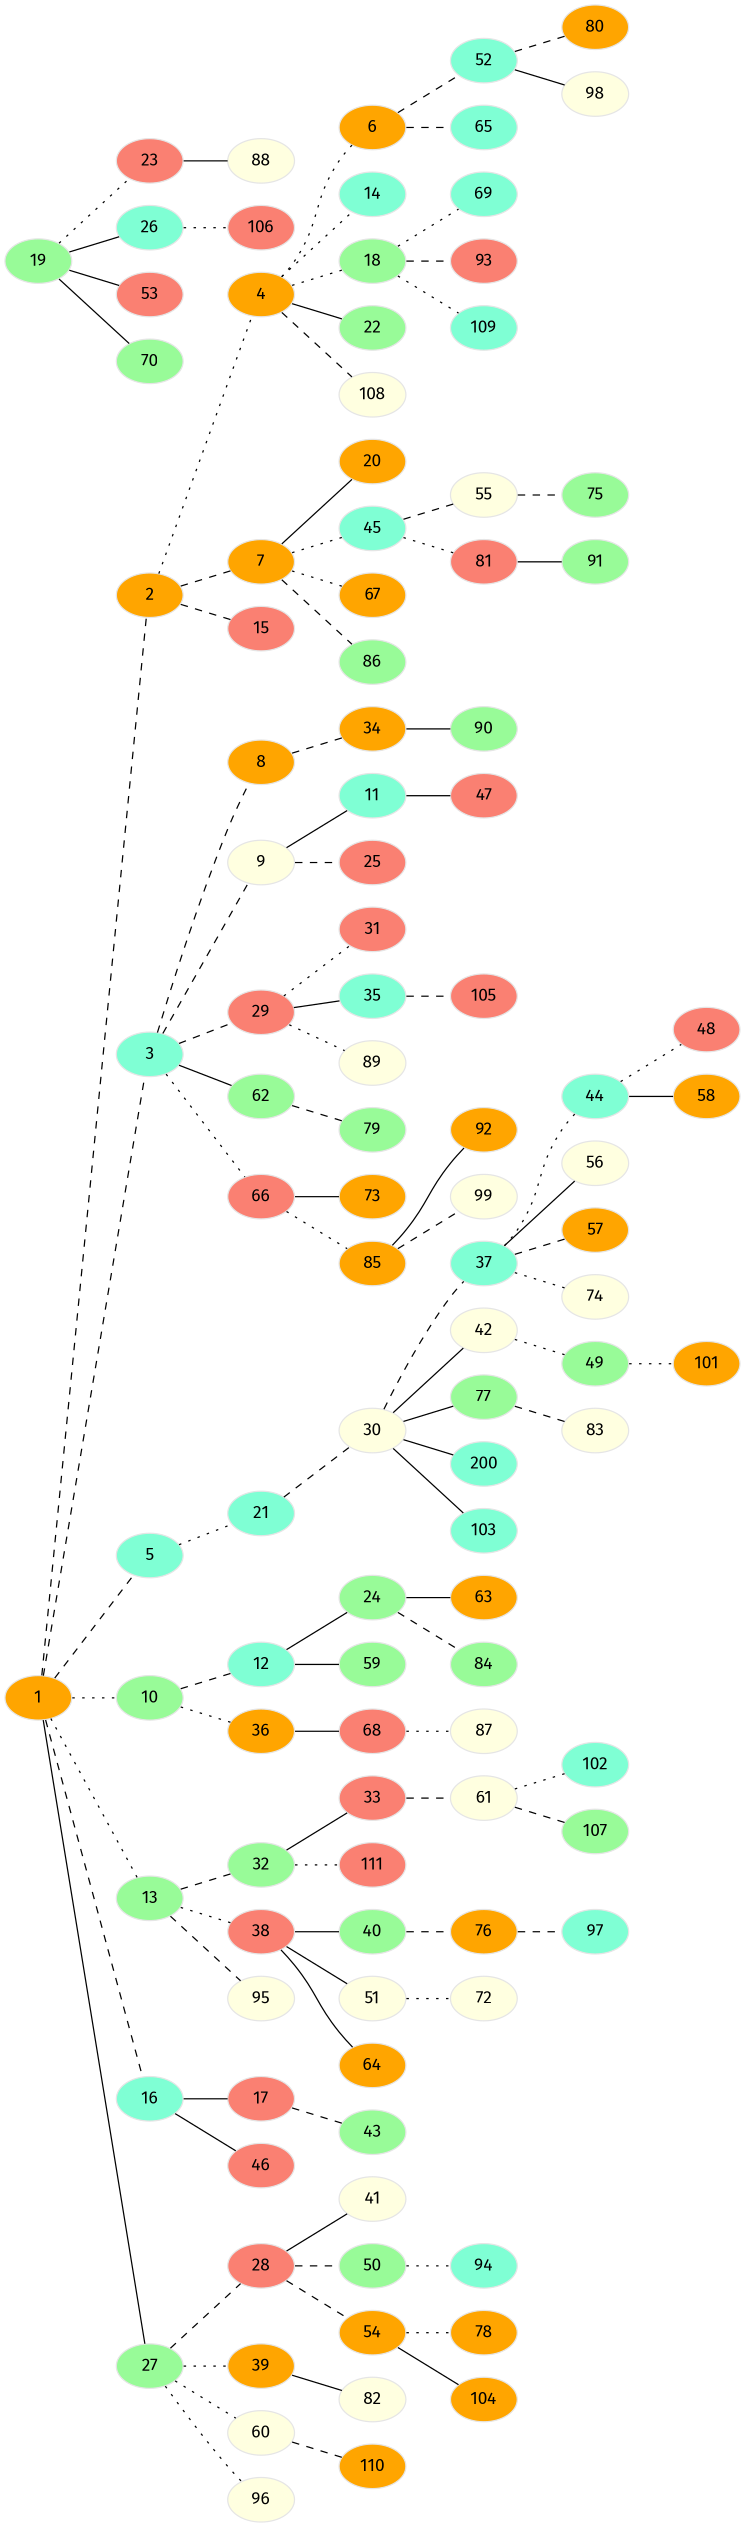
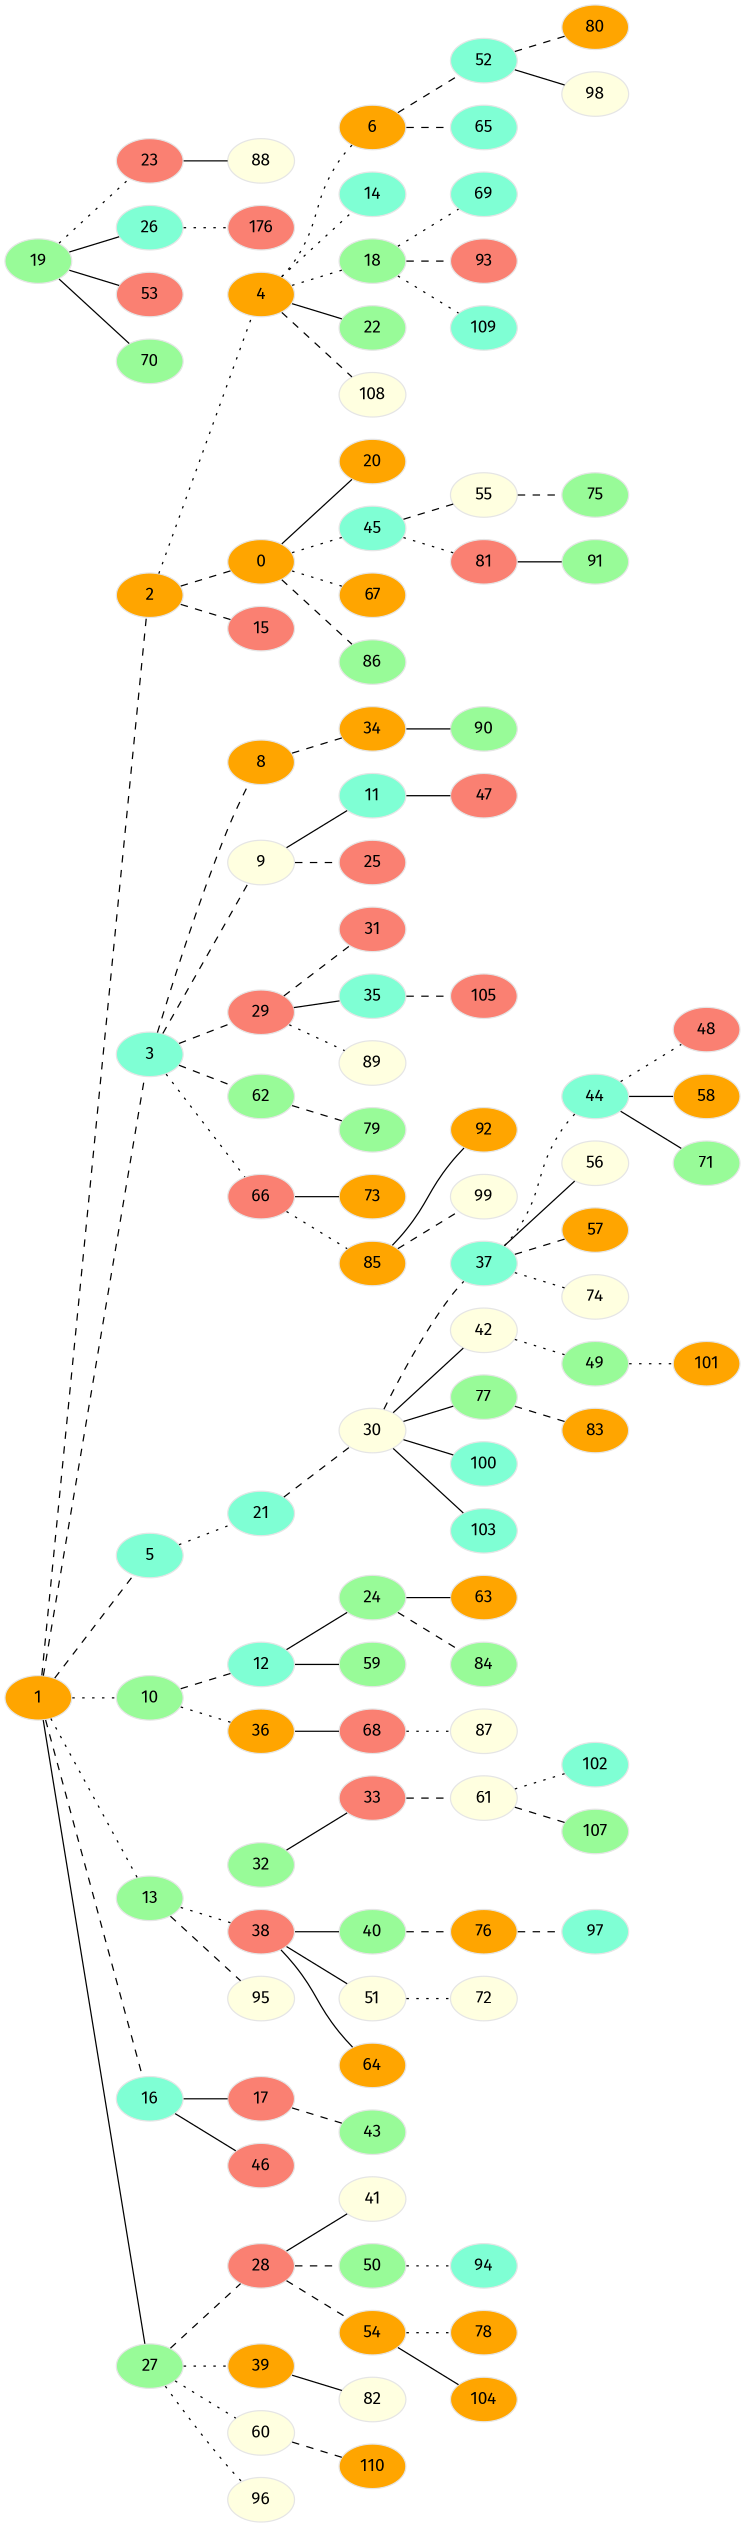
(261, 228) -> (261, 228)
(261, 562) -> (261, 562)
(317, 971) -> (317, 971)
(205, 1075) -> (205, 1075)
none -> (707, 1163)
(595, 1431) -> (595, 1431)
(484, 1464) -> (484, 1464)
(372, 1865) -> none
(206, 1882) -> none
